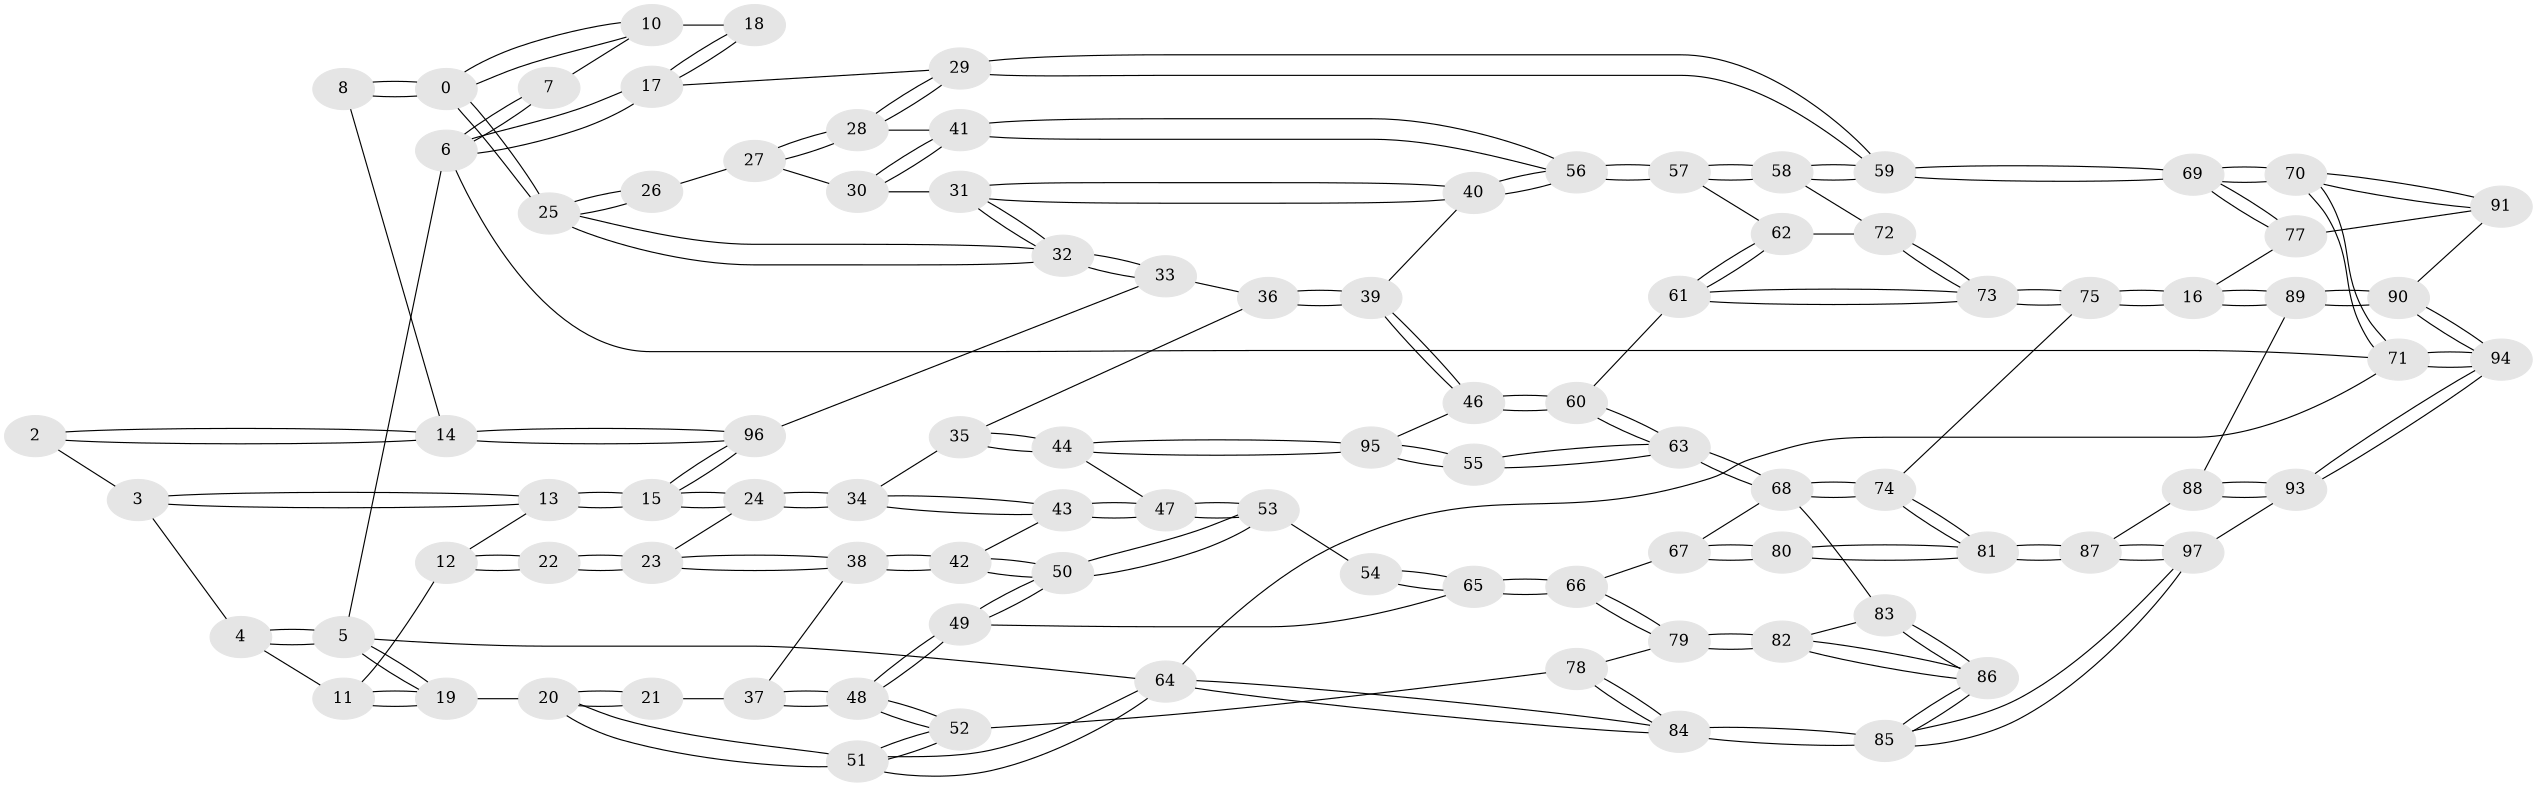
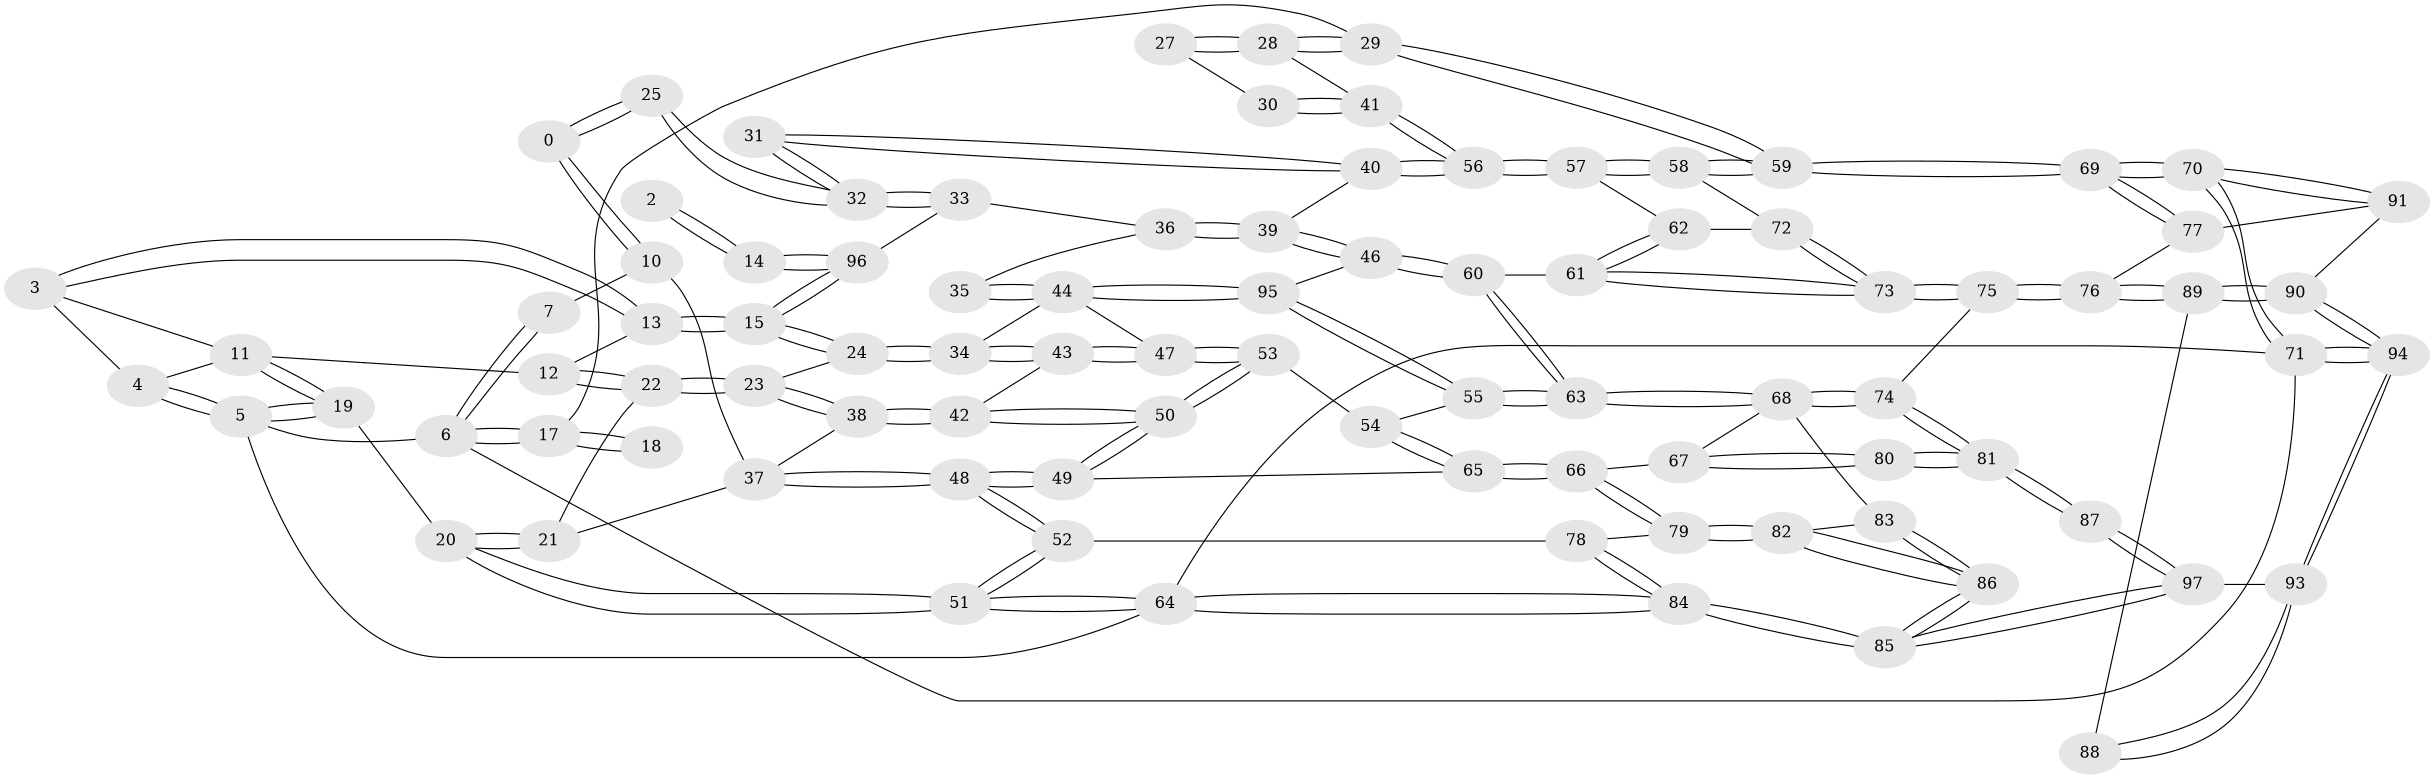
(703, 25) -> (709, 368)
(344, 89) -> none
(652, 192) -> none
(909, 192) -> none
(2193, 298) -> (2090, 292)
none -> (1423, 413)
none -> (593, 460)
(87, 468) -> (138, 322)
(909, 469) -> (1012, 323)
(2142, 521) -> none
